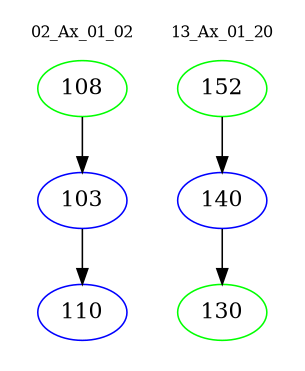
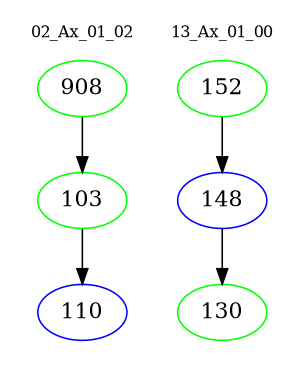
(222, 33) -> (222, 33)
(82, 89) -> (82, 89)
(82, 200) -> (82, 200)
(222, 200) -> (222, 200)
